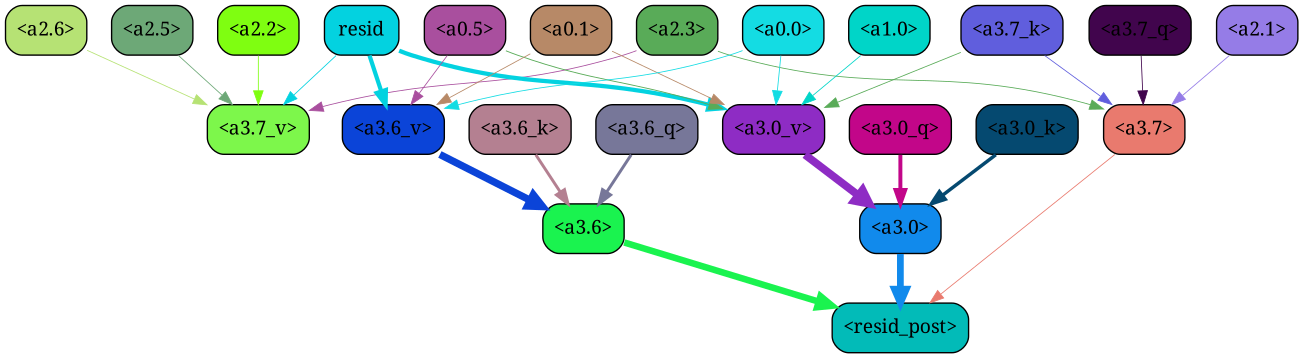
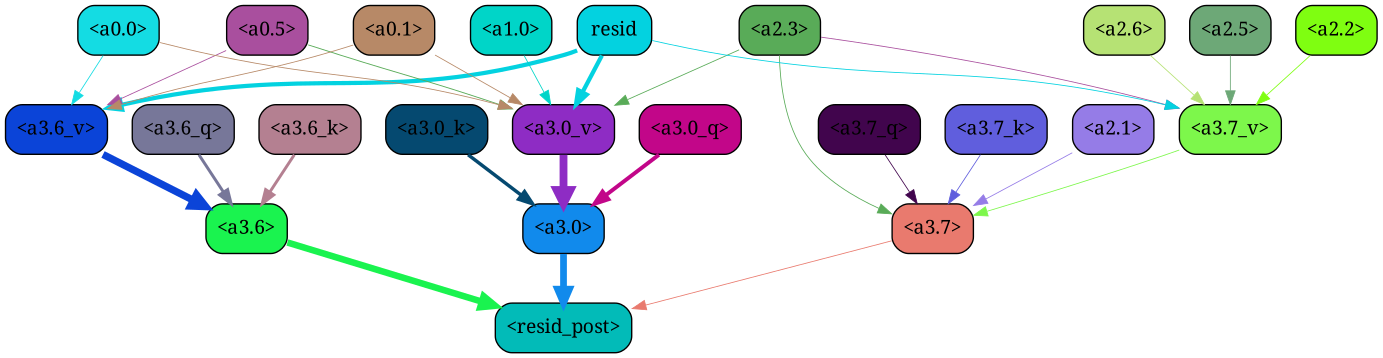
(915, 71) -> (683, 75)
(779, 76) -> (329, 74)
none -> (1083, 182)
